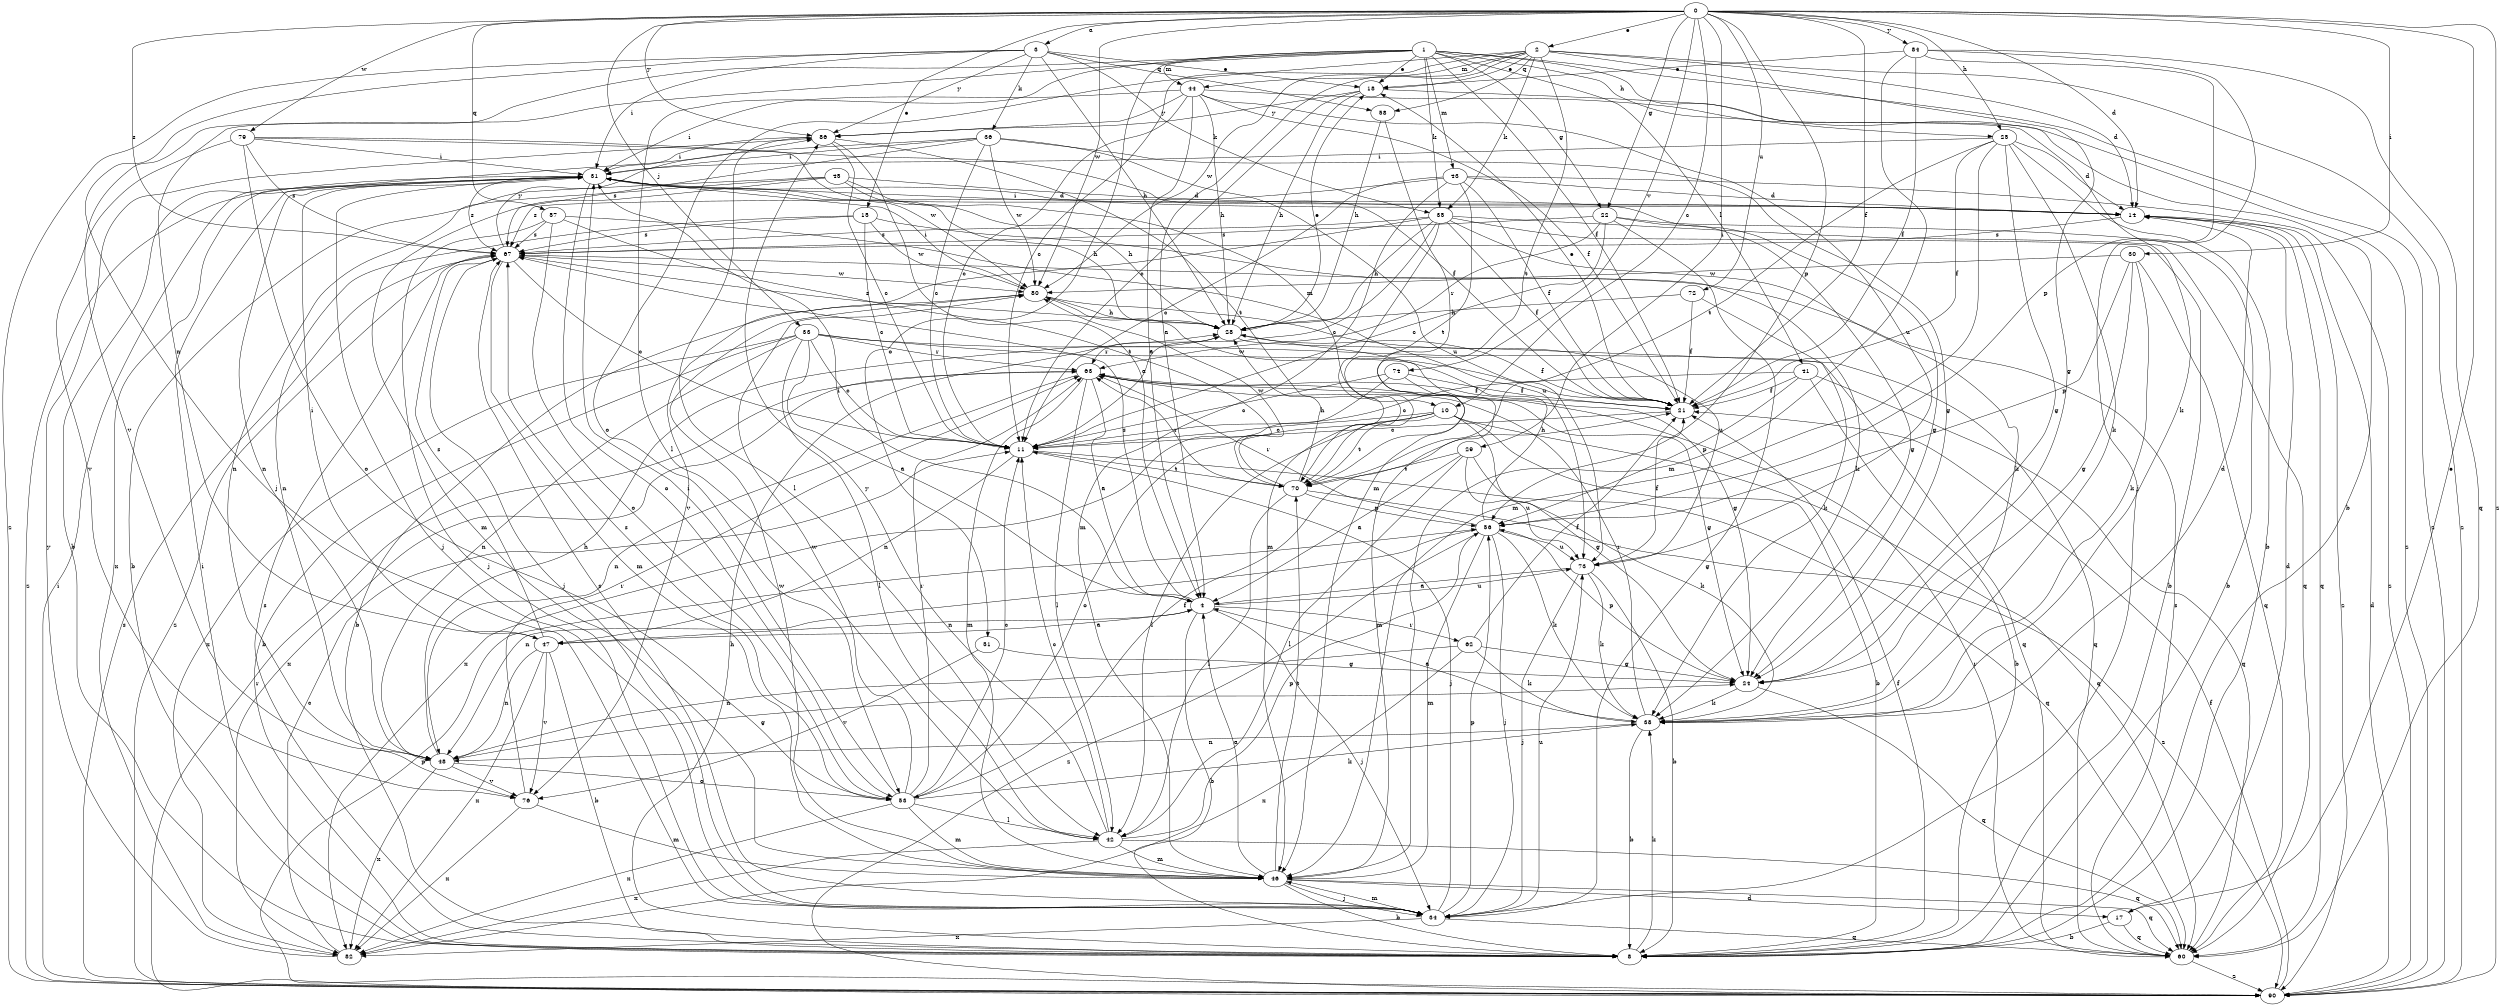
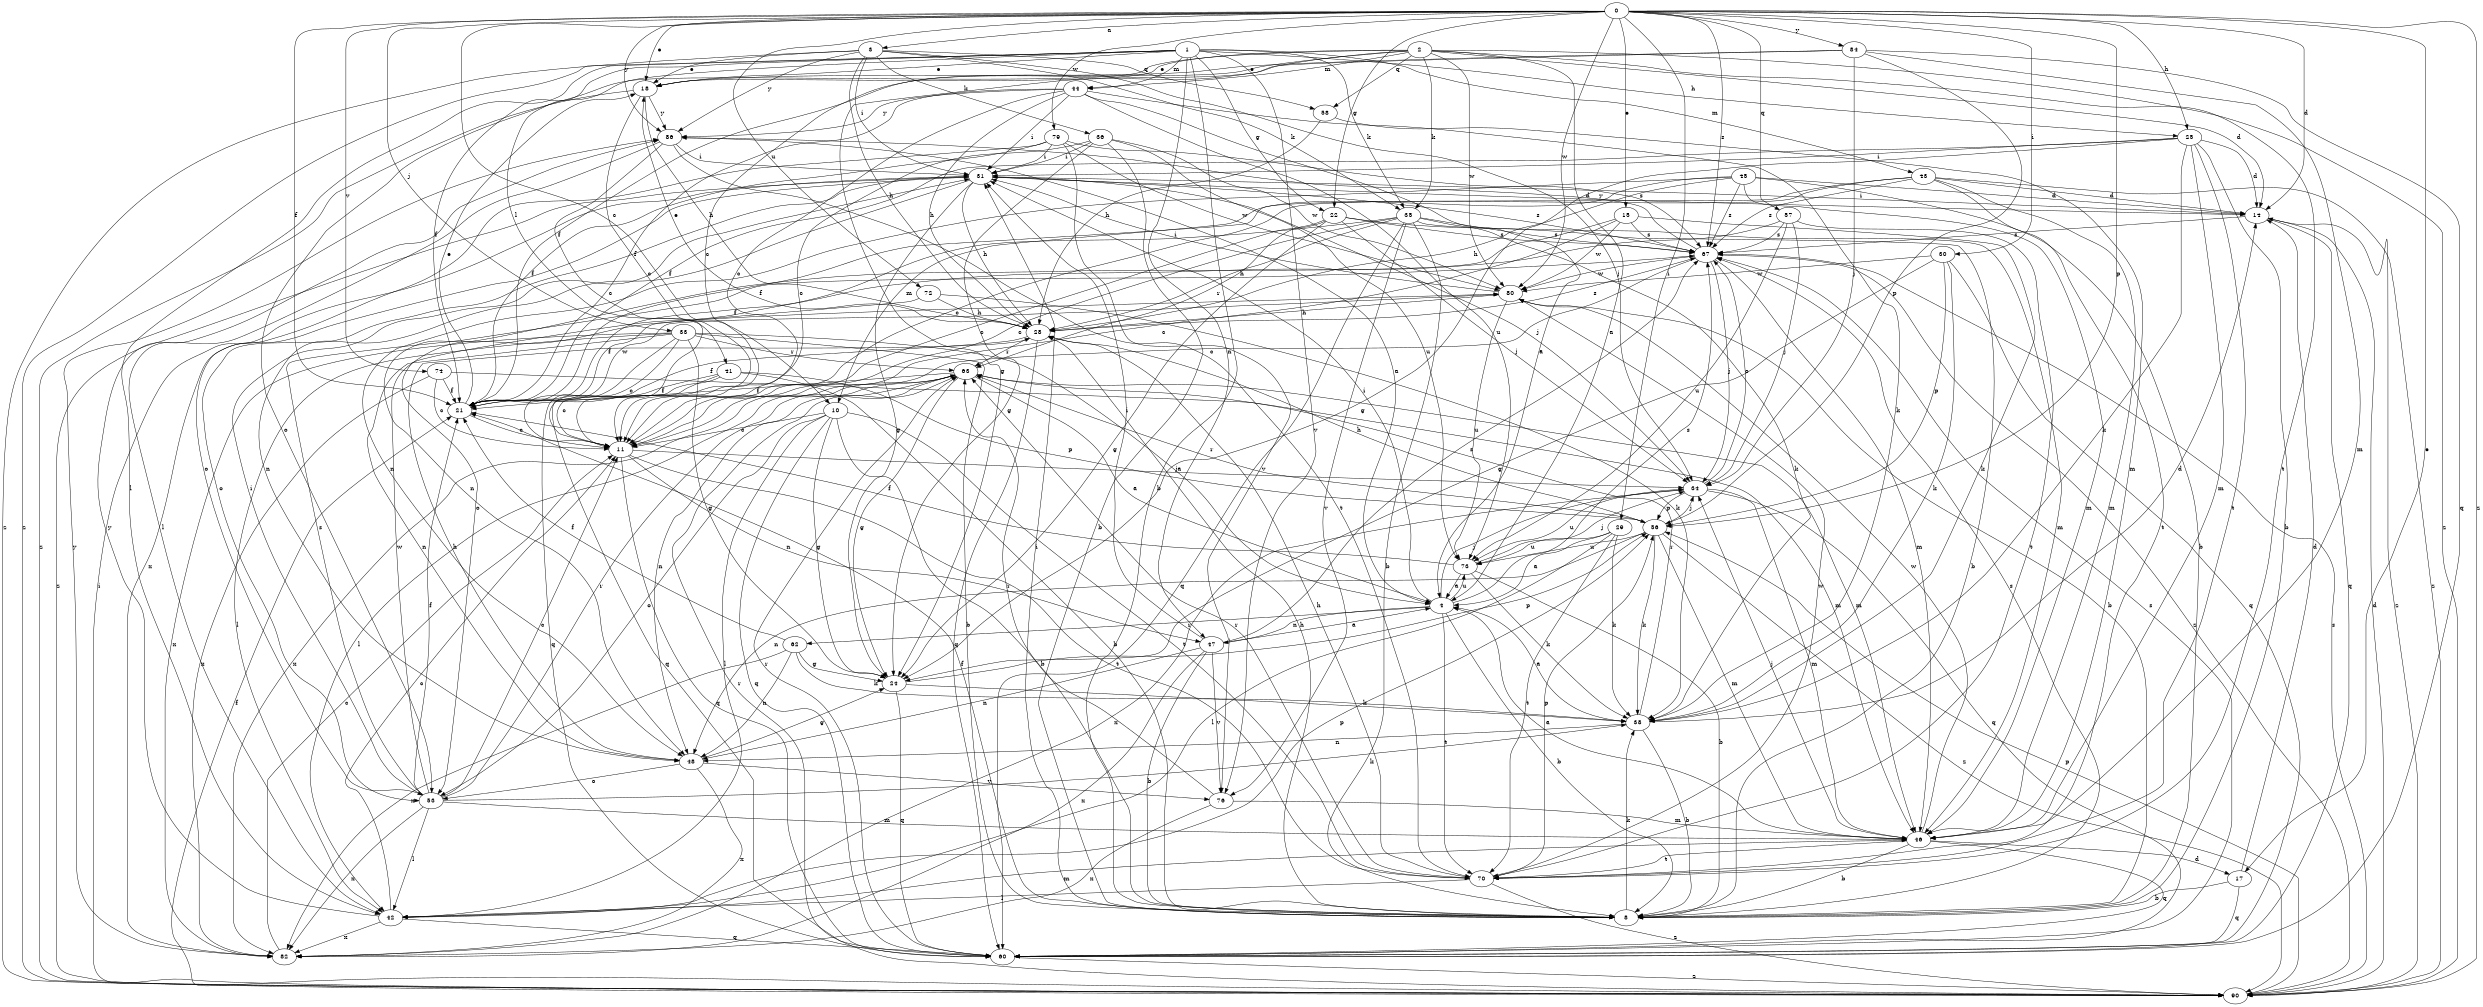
(1619, 30) -> (1110, 14)
(730, 175) -> (1726, 213)
(1395, 559) -> (1103, 470)
(1708, 567) -> (1517, 352)
(600, 586) -> (1747, 371)
(987, 645) -> none
none -> (1445, 741)
